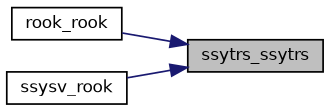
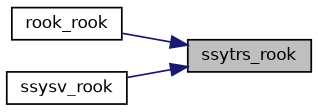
(255, 56) -> (250, 56)
